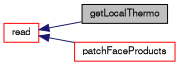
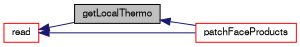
none -> (183, 24)
